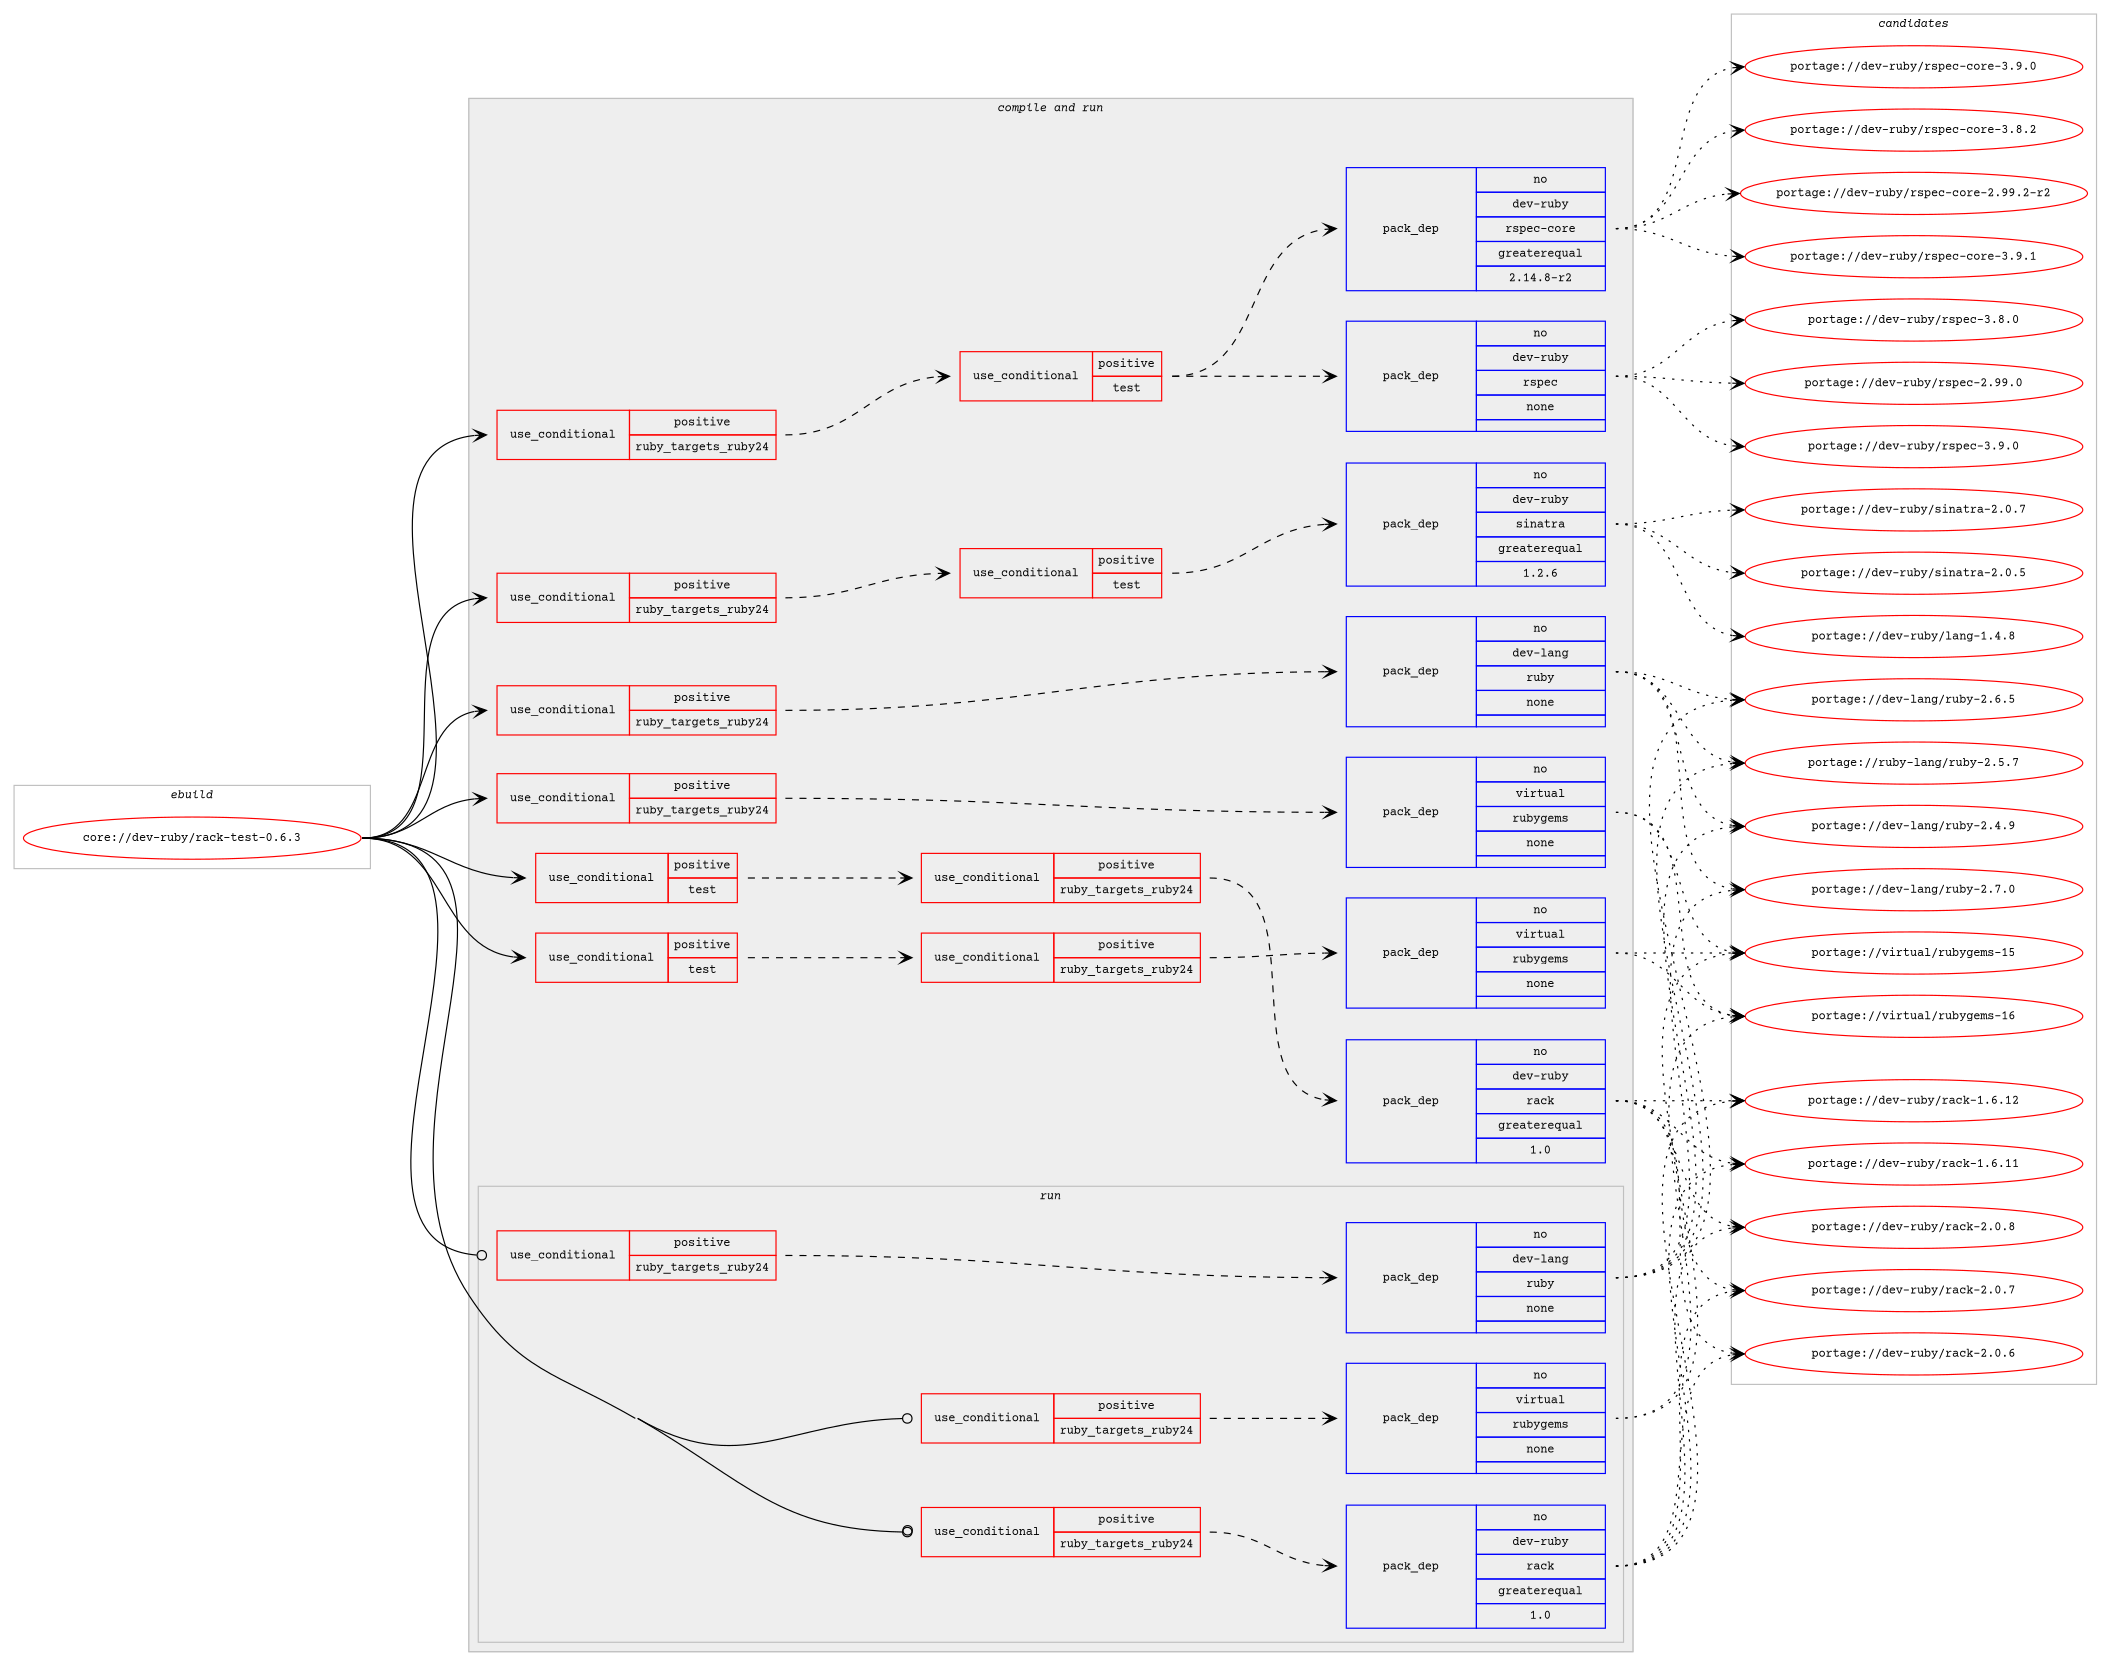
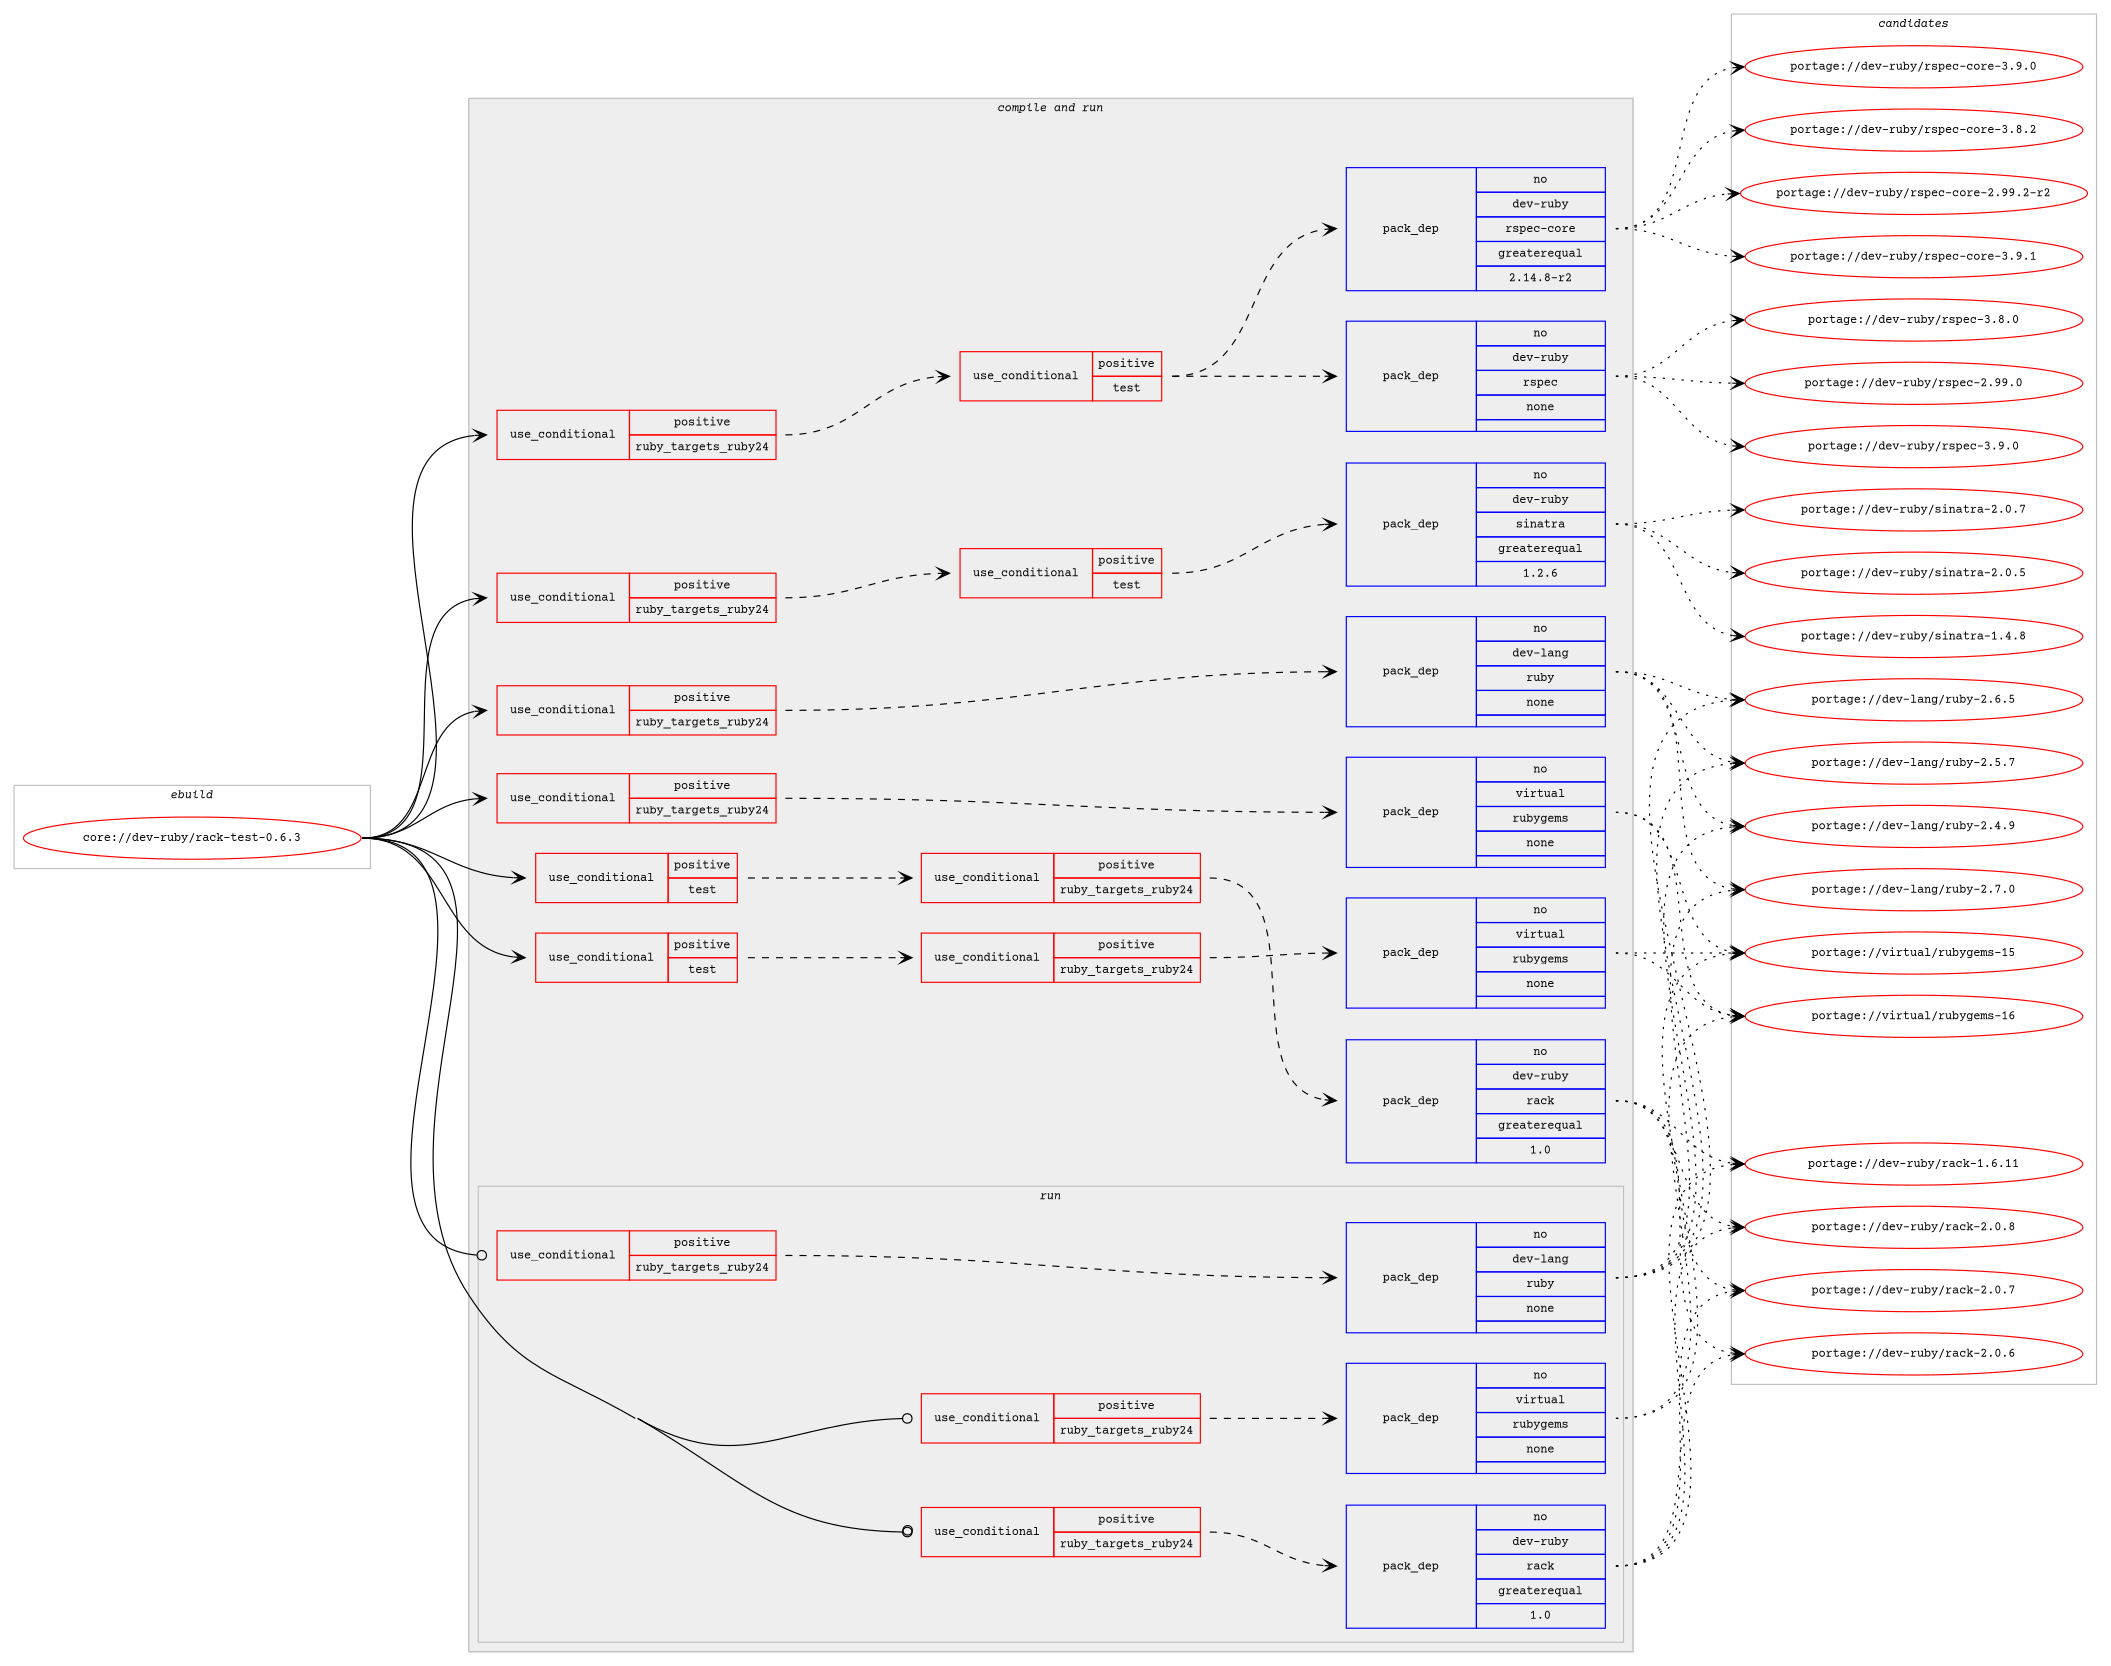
(1914, 637) -> (1914, 637)
(1914, 763) -> (1914, 763)
(1914, 1101) -> none
